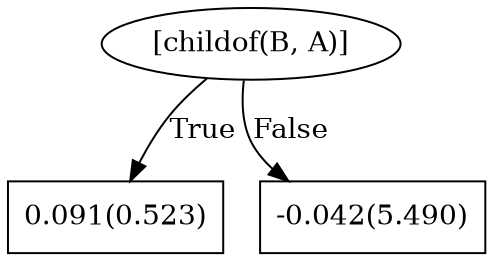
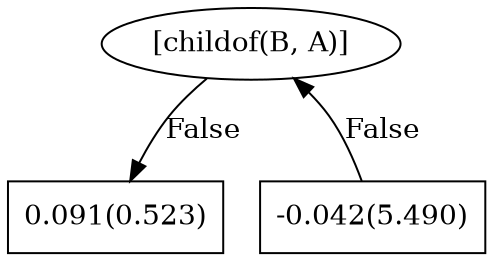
(246, 129) -> (340, 134)
(203, 131) -> (203, 131)
